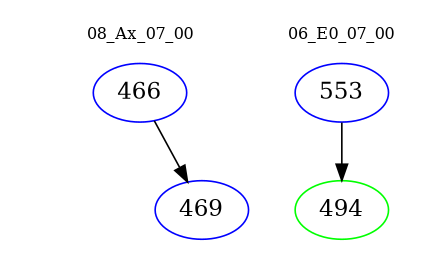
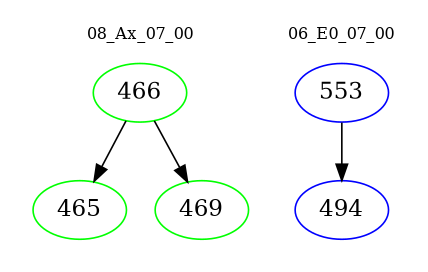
(140, 93) -> (140, 93)
none -> (80, 210)
(202, 210) -> (202, 210)
(342, 210) -> (342, 210)
